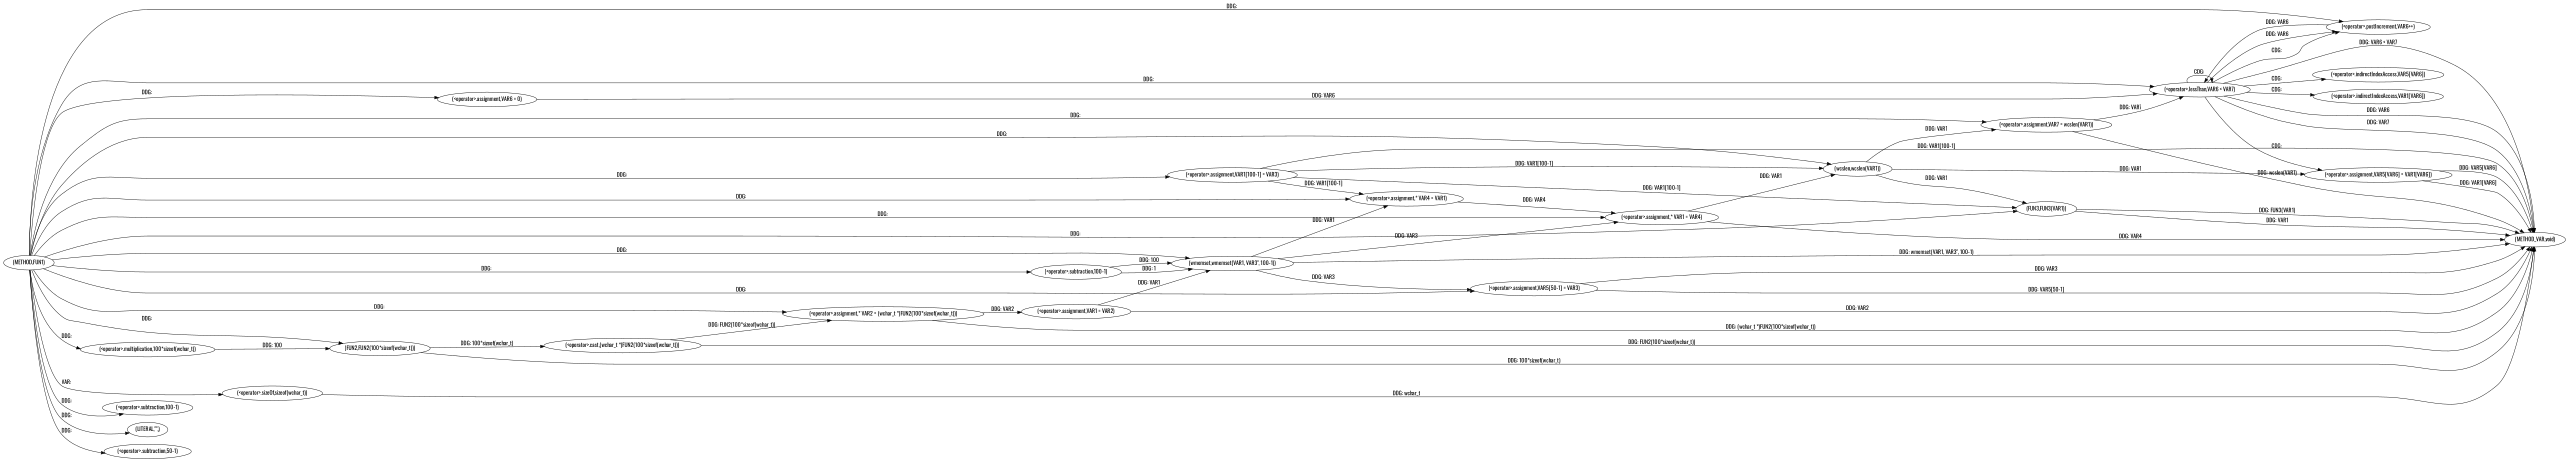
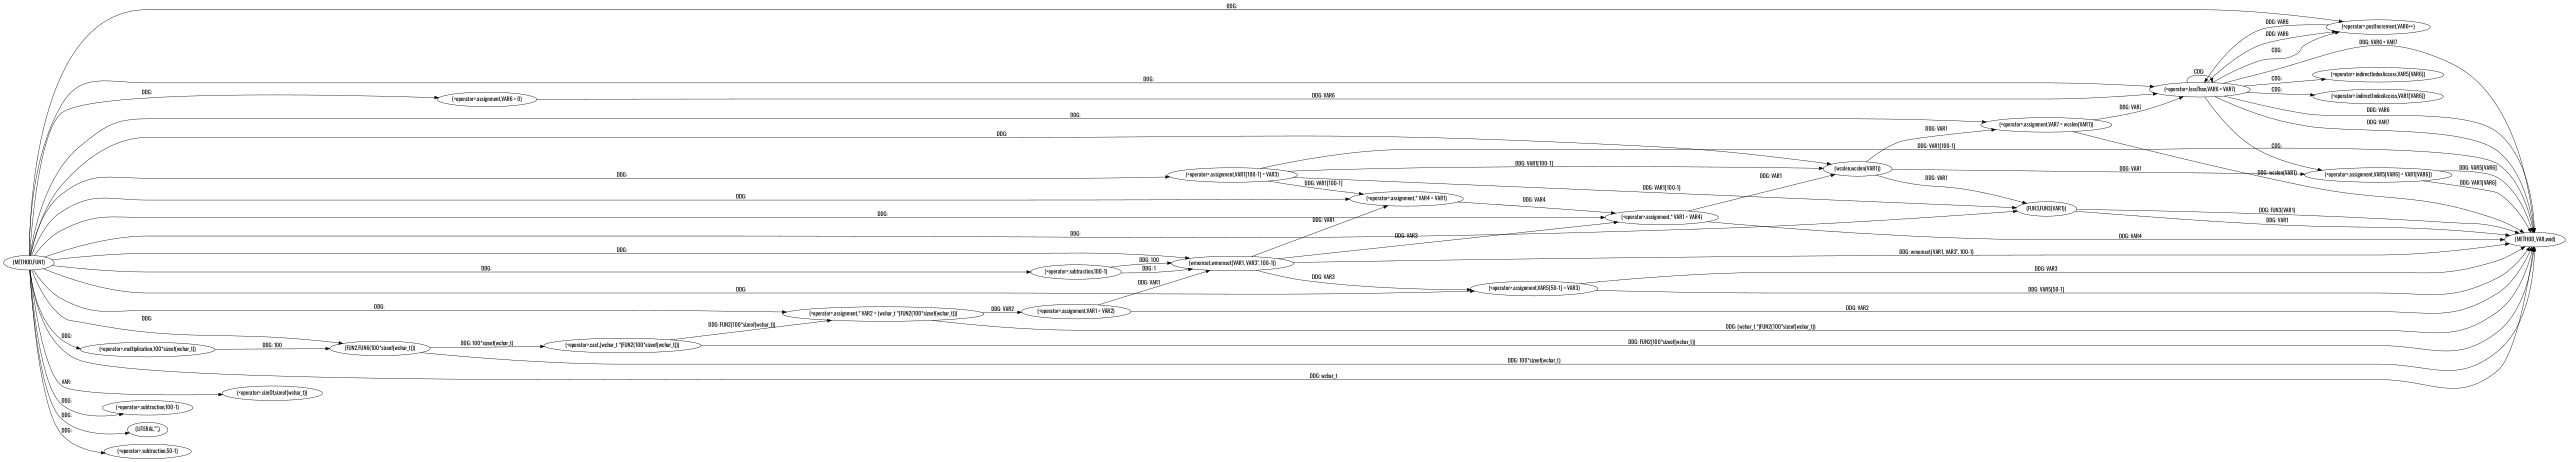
(380, 348) -> (380, 348)
(1482, 397) -> (1300, 380)
